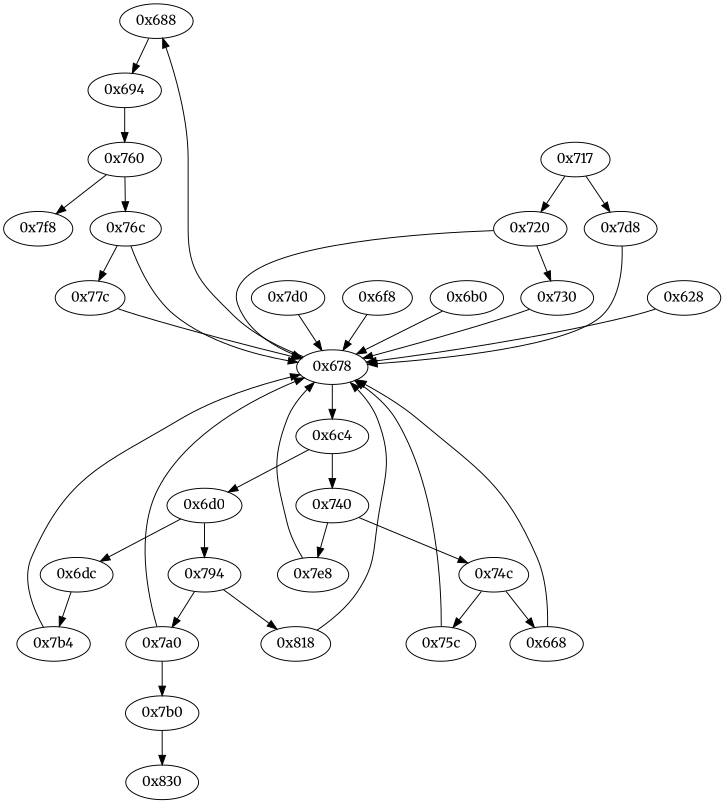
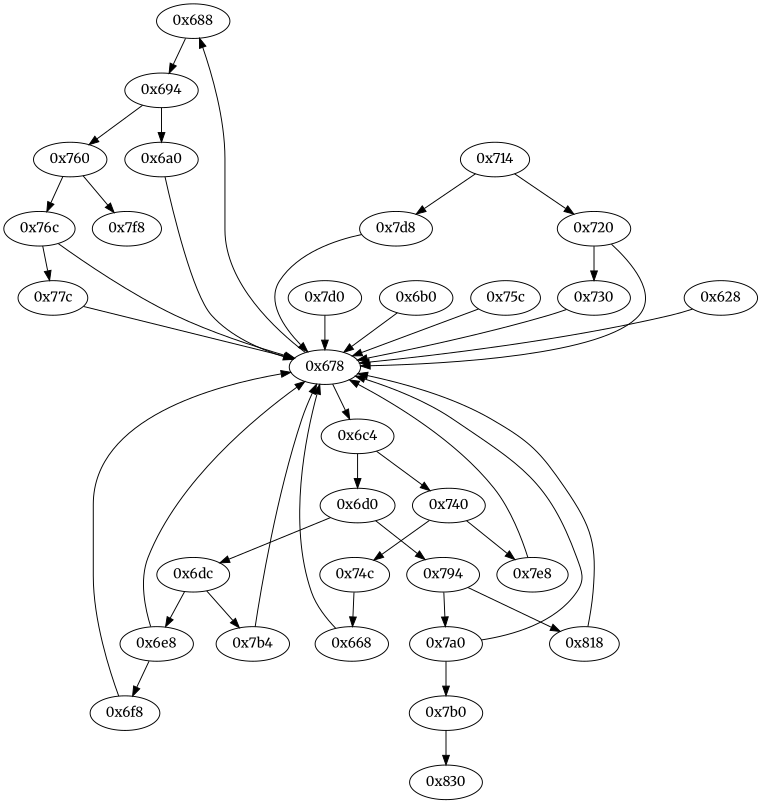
none -> (162, 160)
(575, 160) -> (495, 160)
(470, 606) -> none
none -> (157, 644)
